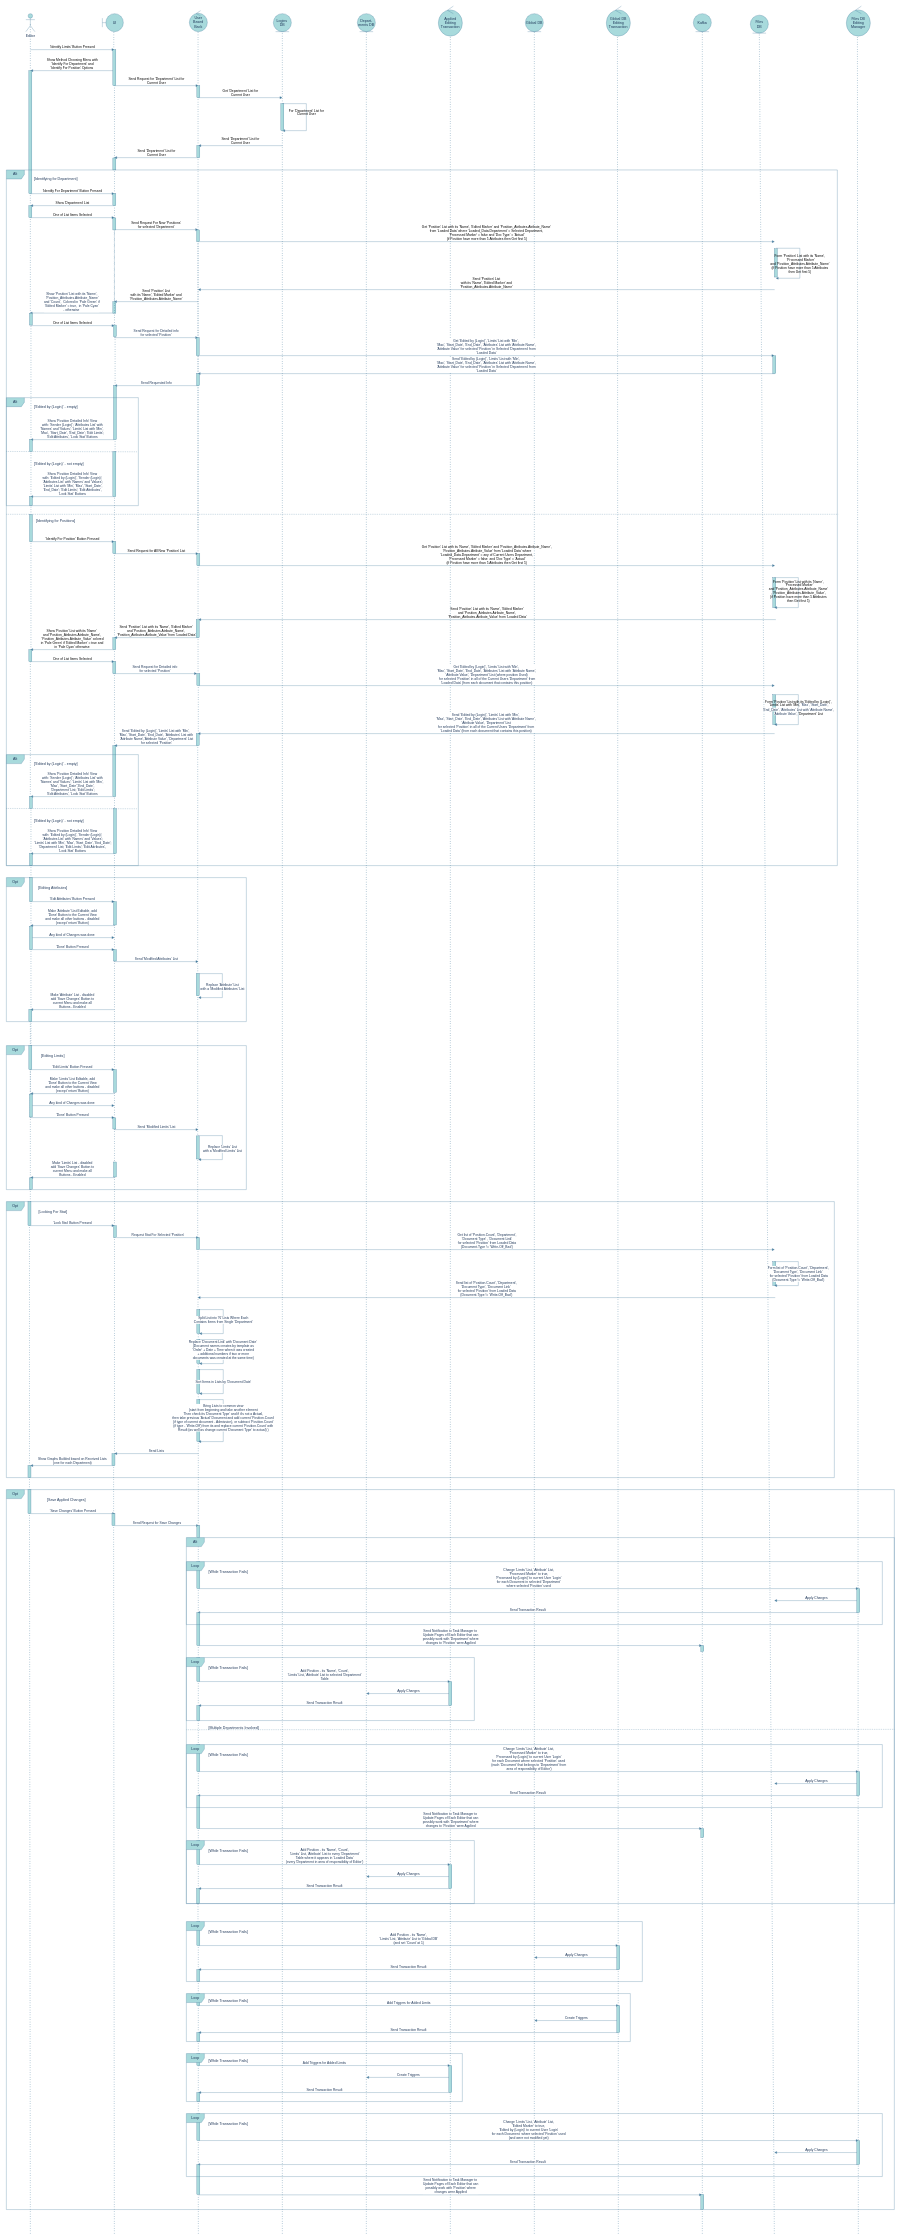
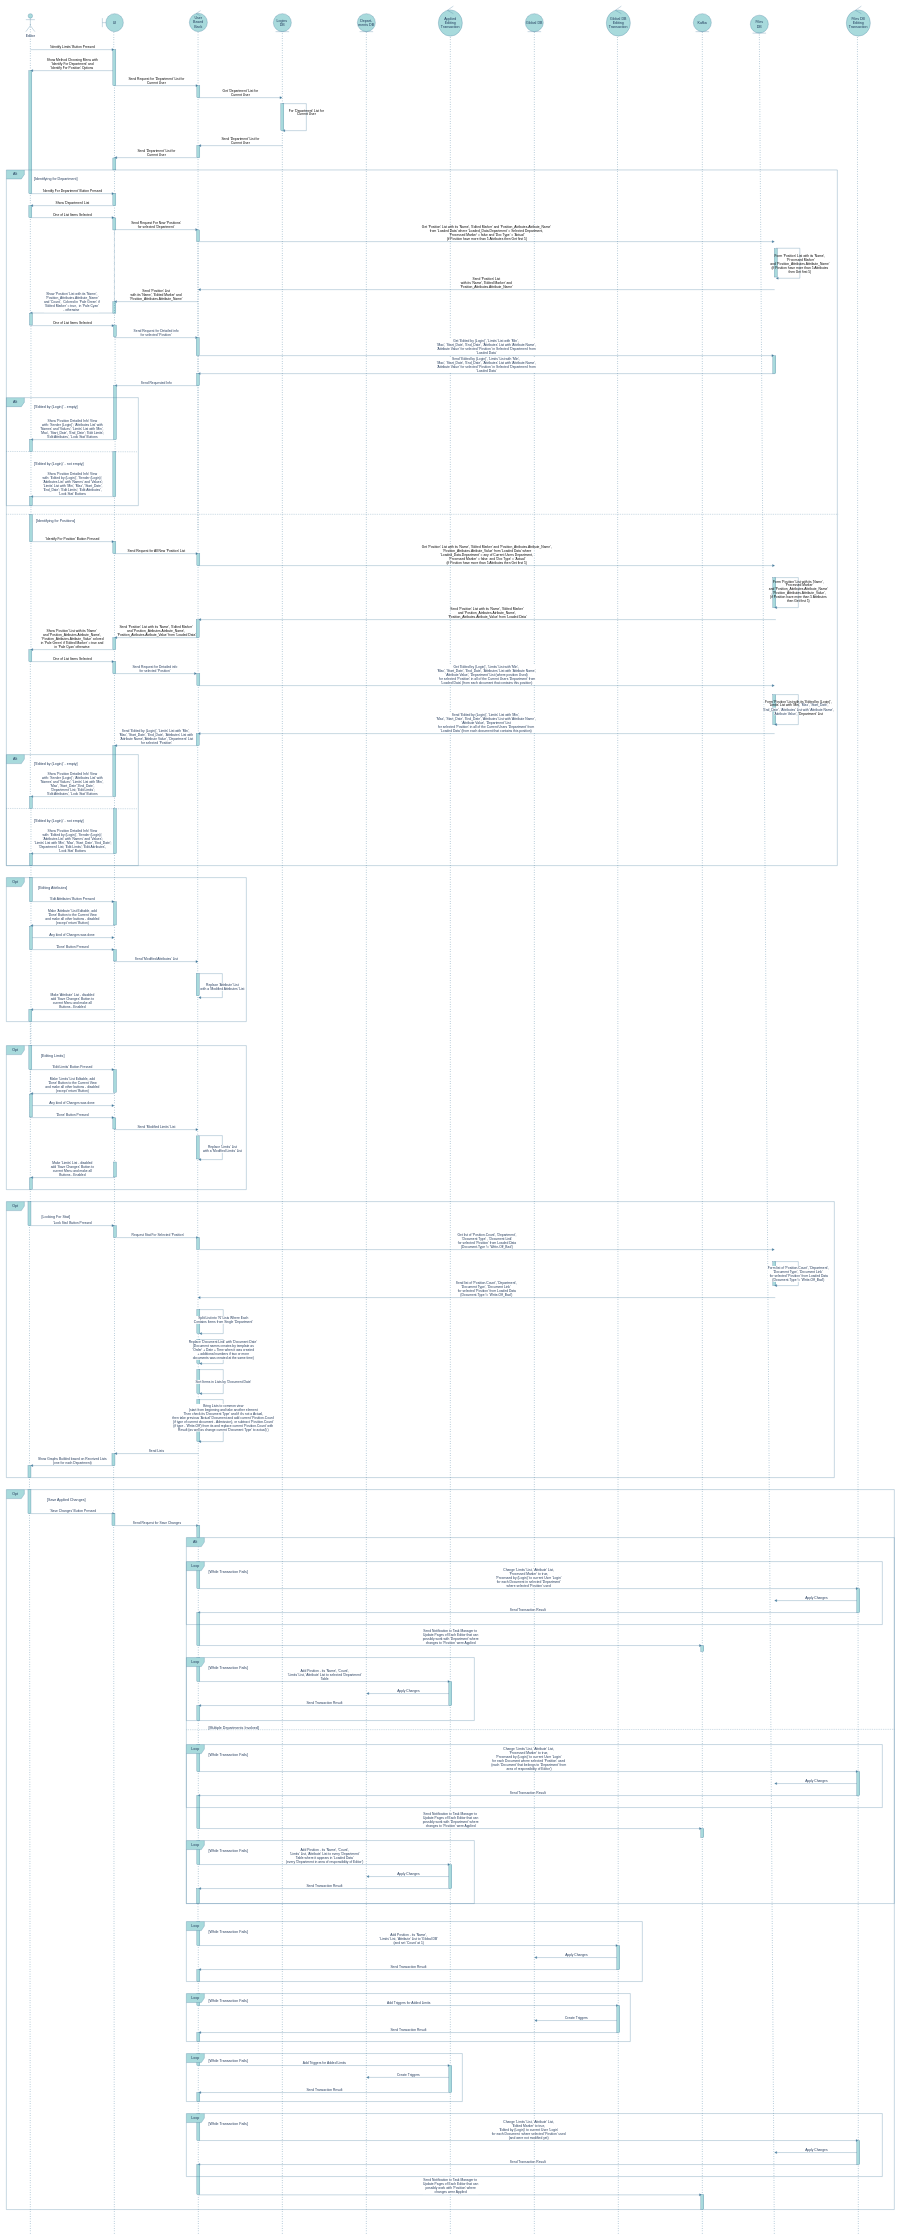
(858, 23) -> (858, 23)
(53, 1212) -> (56, 1217)
